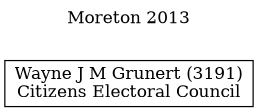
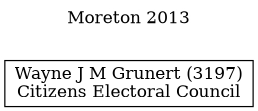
(129, 84) -> (129, 84)
